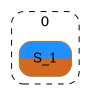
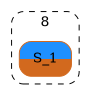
(45, 23) -> (45, 23)
